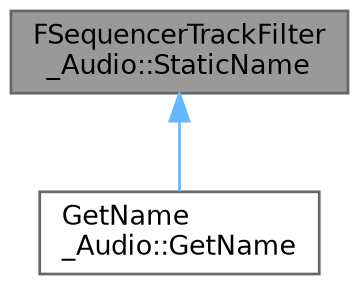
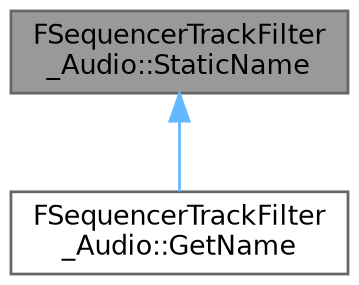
(179, 233) -> (179, 233)
